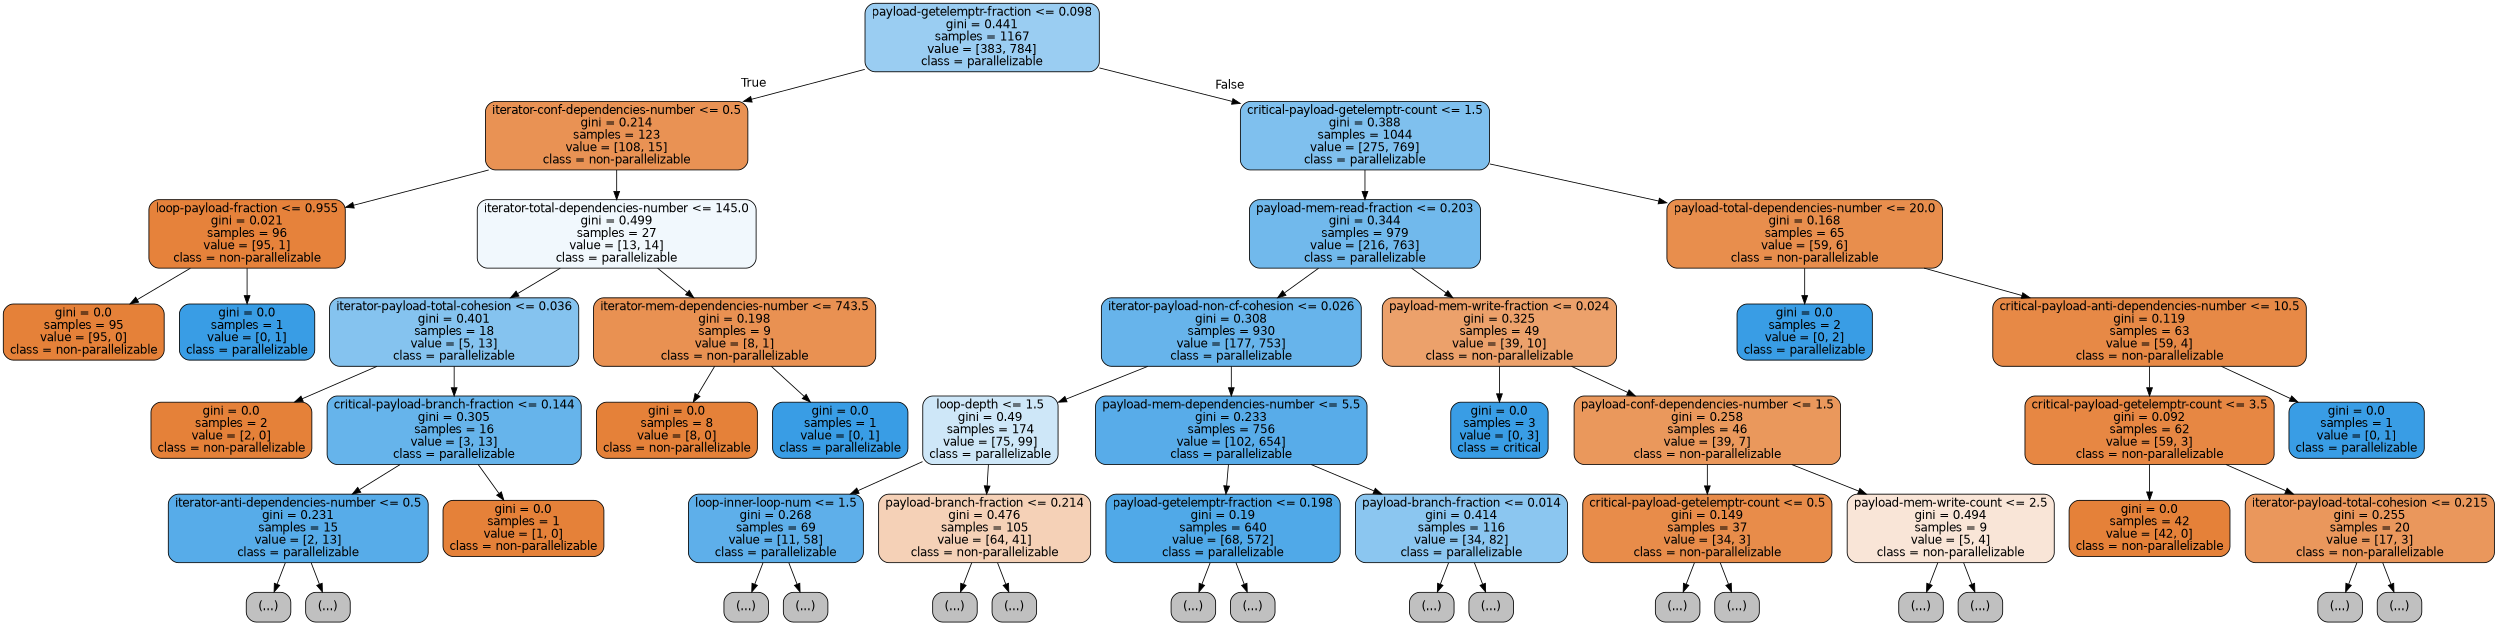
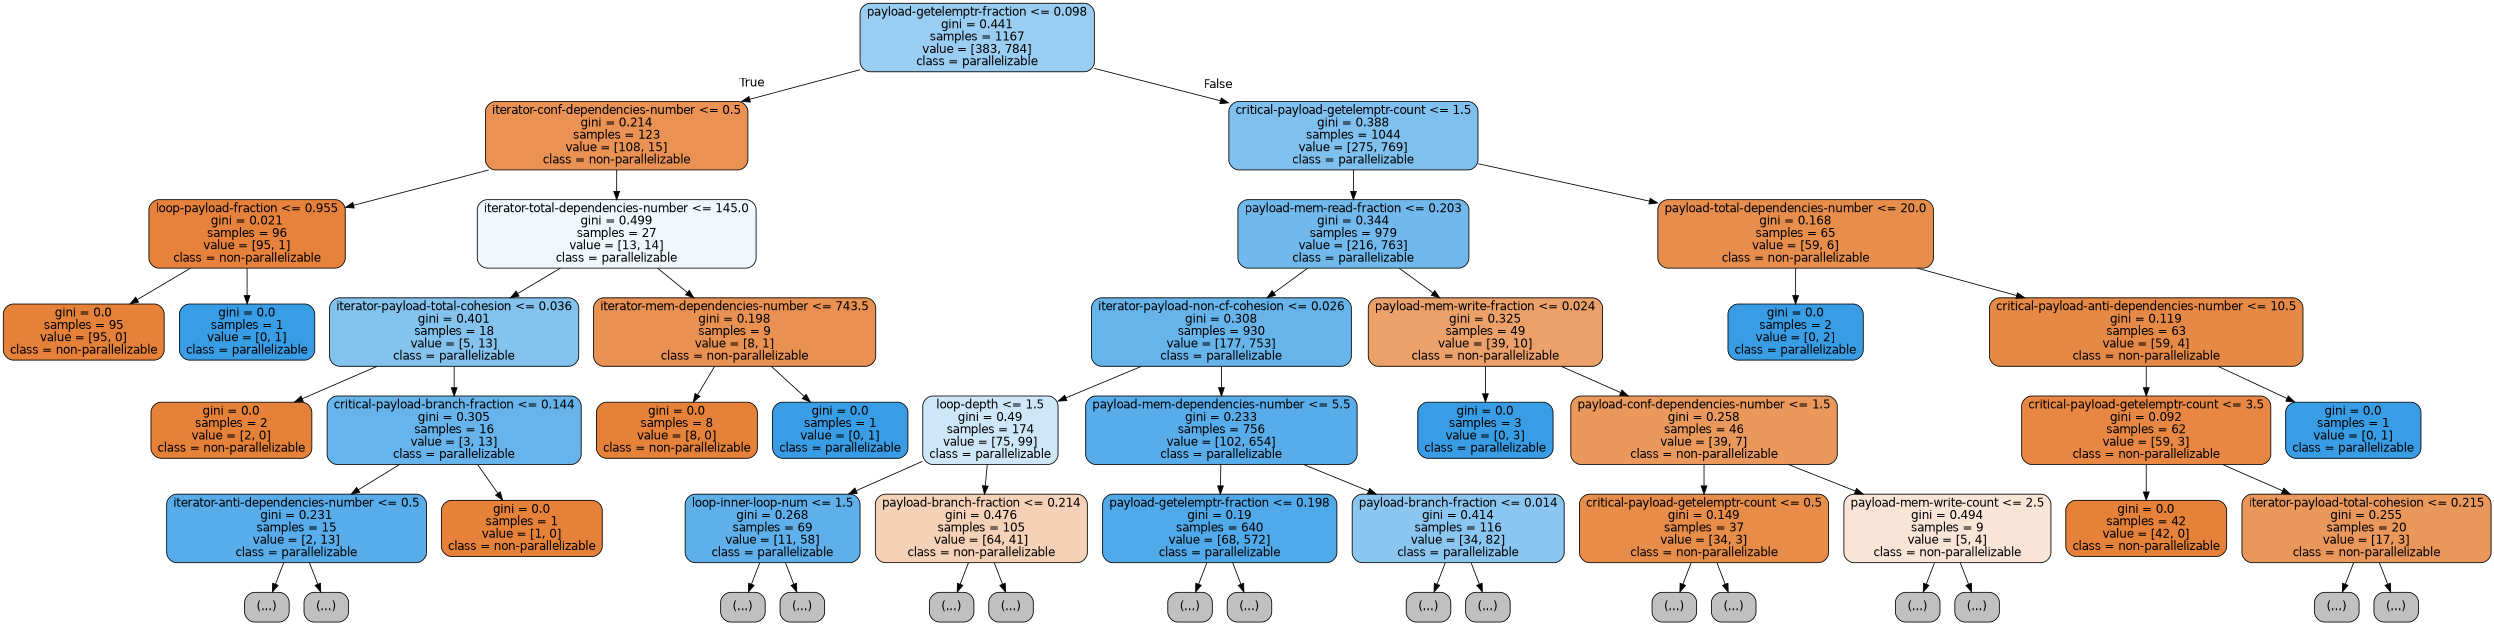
(1499, 430) -> (1485, 430)
